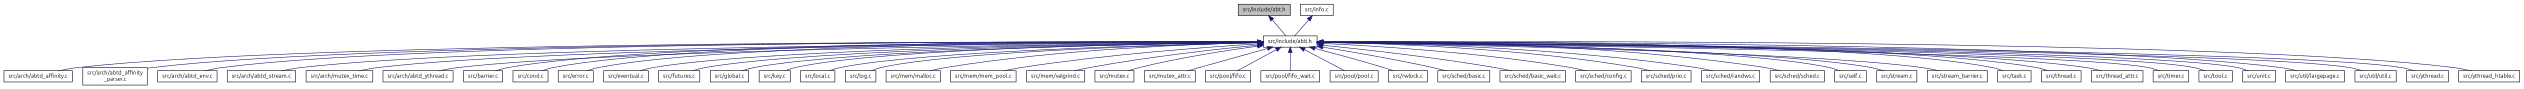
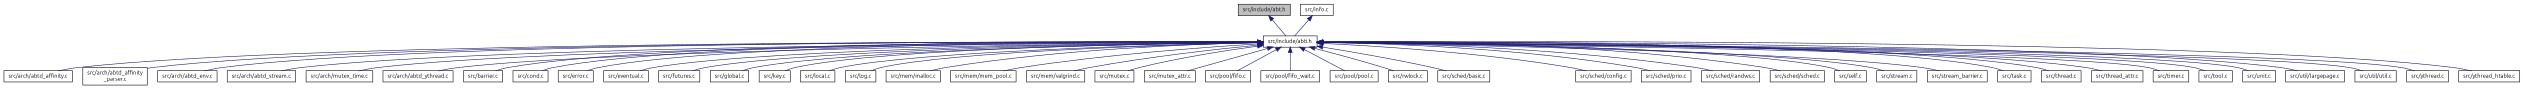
(1533, 76) -> none
